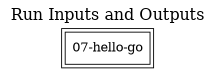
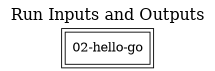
(108, 48) -> (108, 48)
